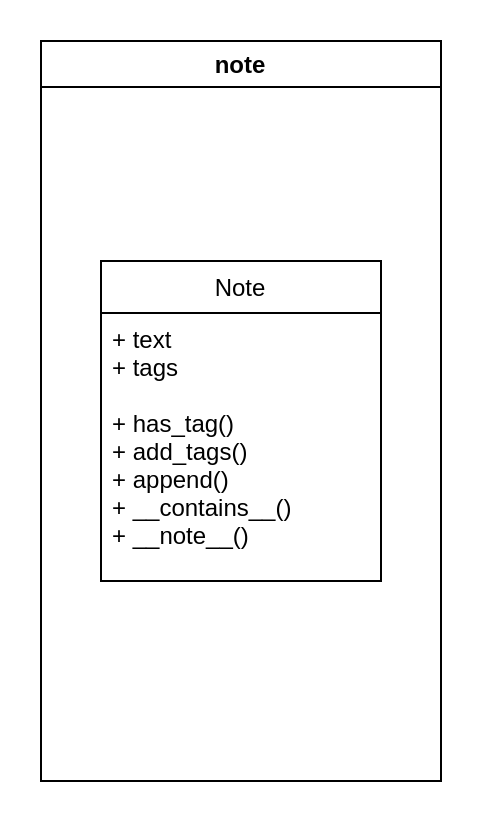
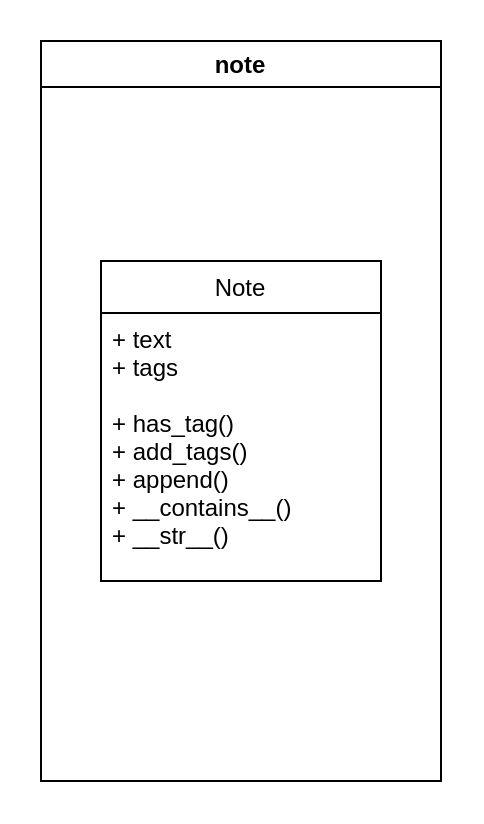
(149, 340) -> (149, 340)
